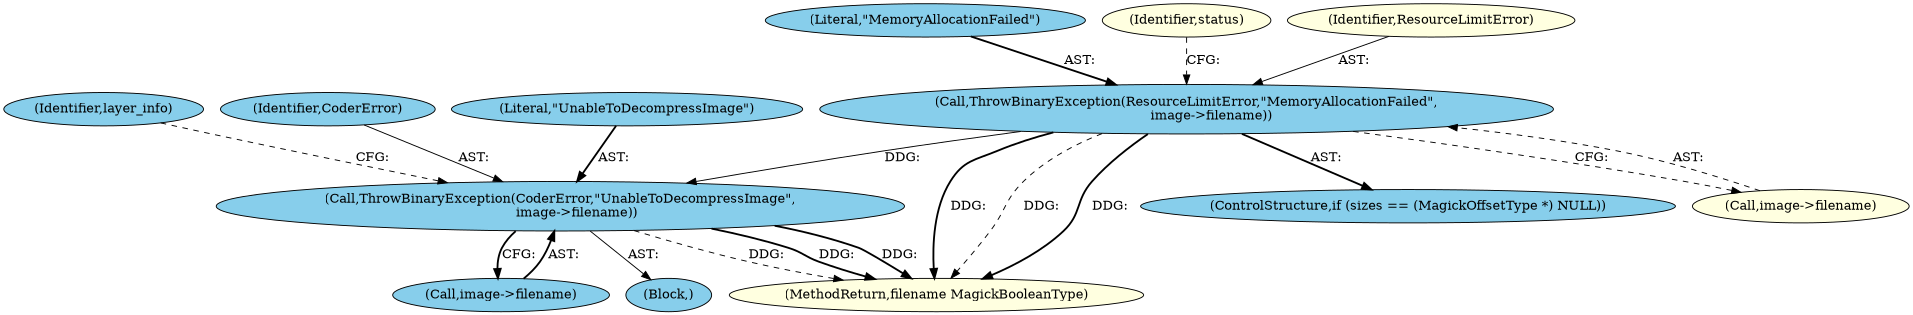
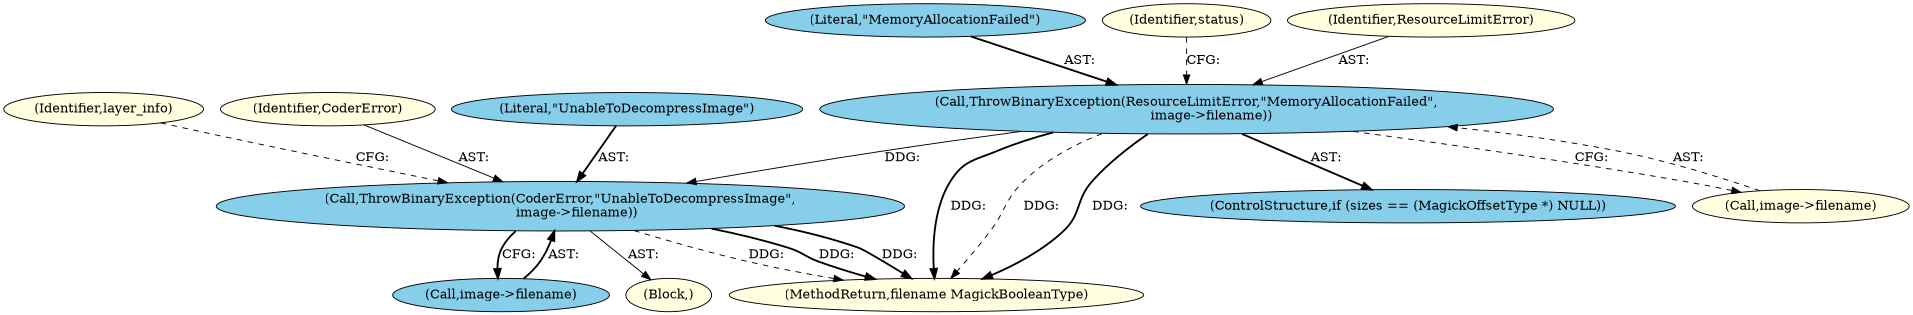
(104, 109) -> (104, 109)
(328, 109) -> (328, 109)
(669, 295) -> (669, 295)
